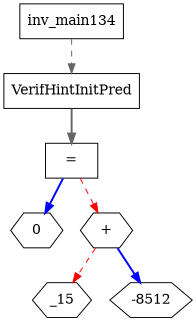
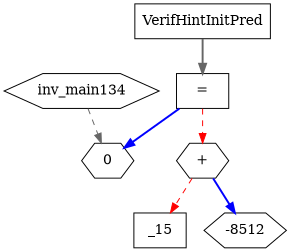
(72, 21) -> (82, 91)
(72, 51) -> (93, 121)
(62, 300) -> (160, 230)
